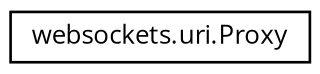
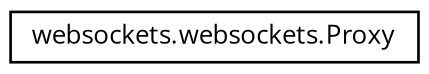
(160, 37) -> (215, 37)
